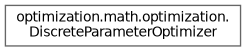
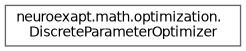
(123, 26) -> (123, 26)
